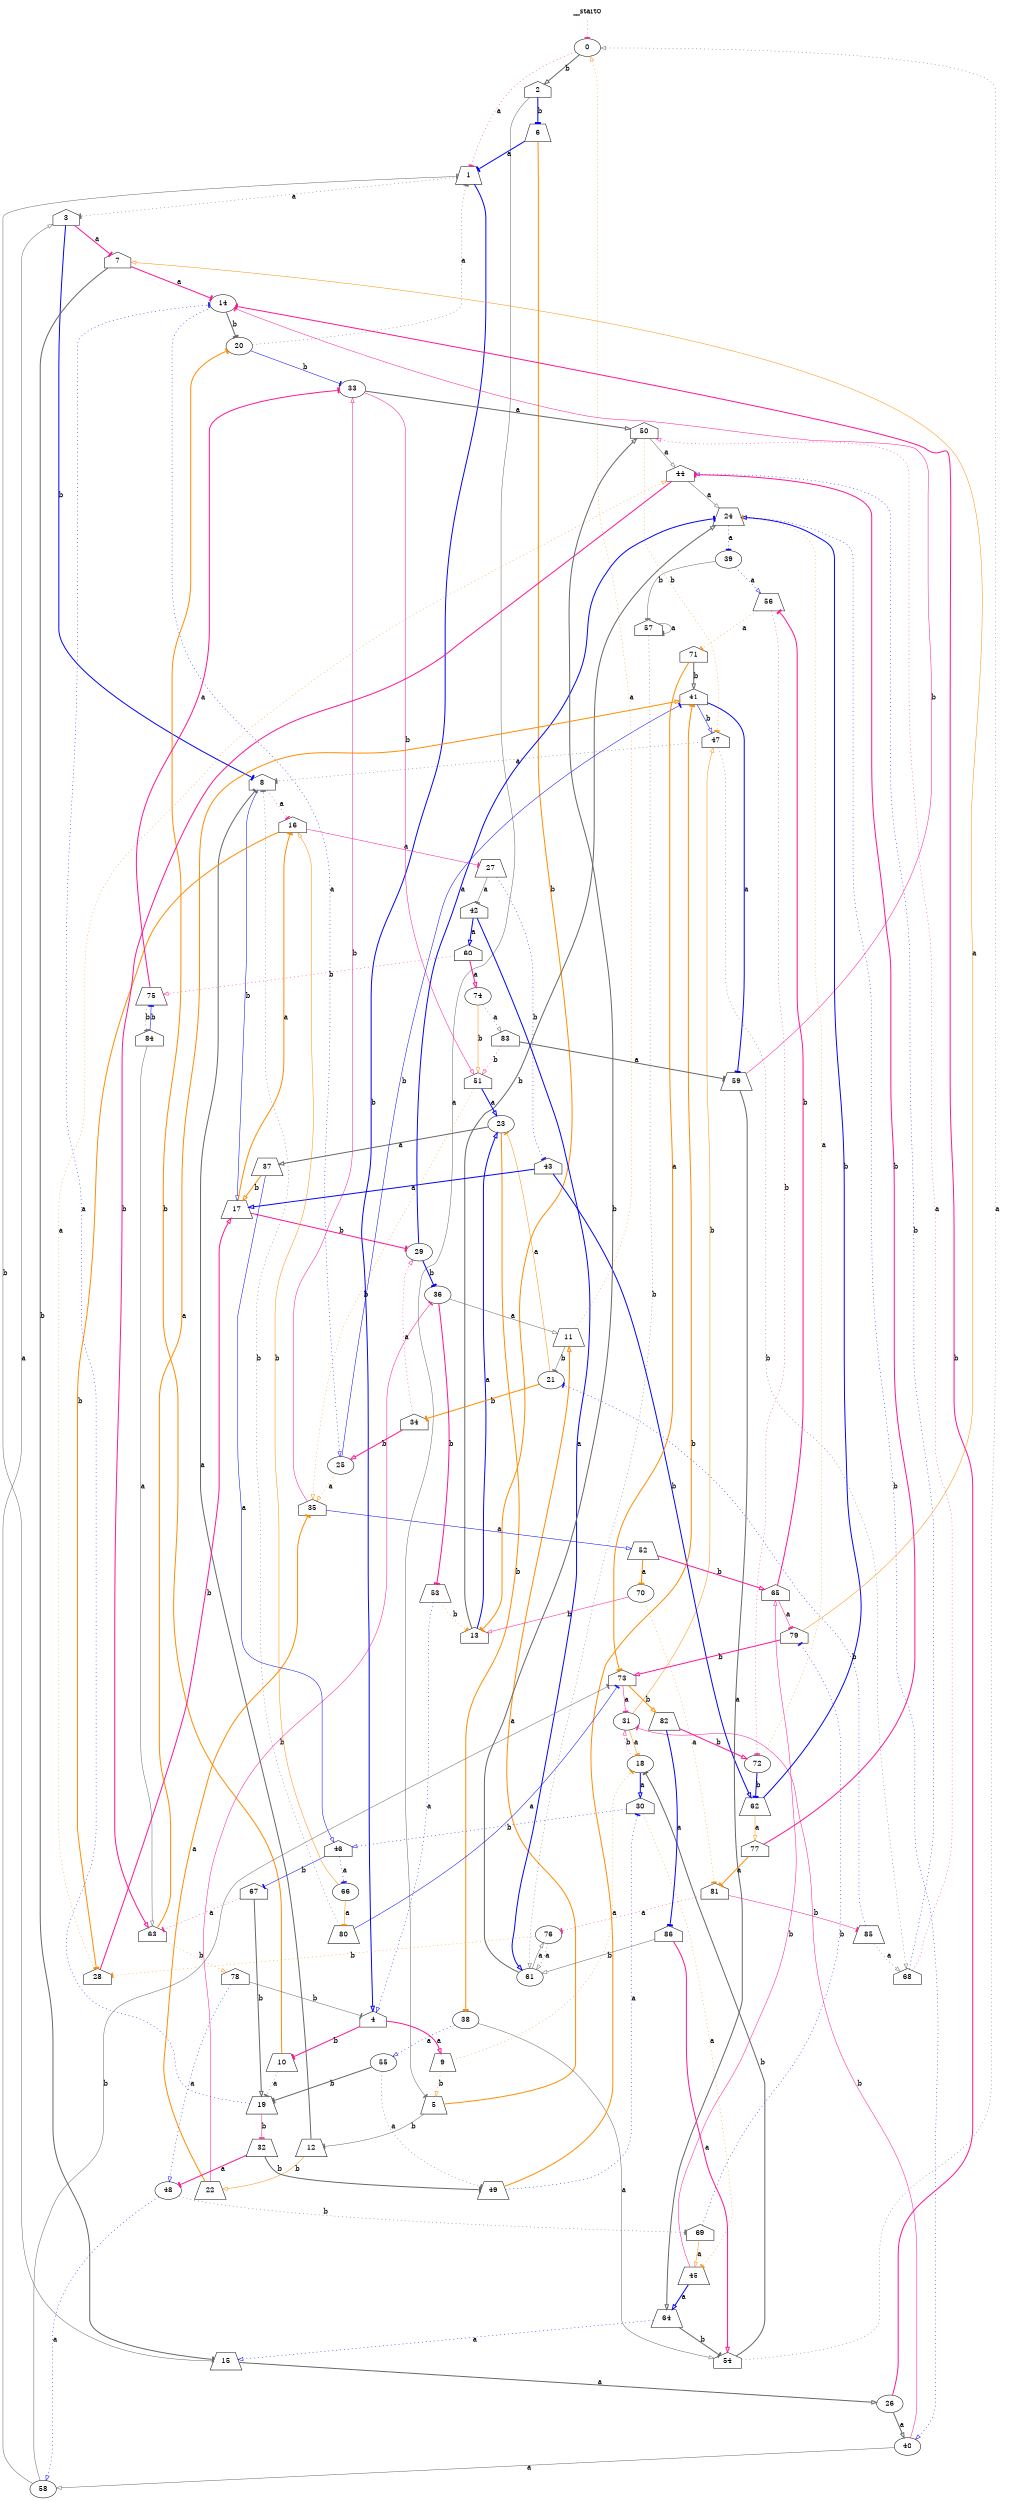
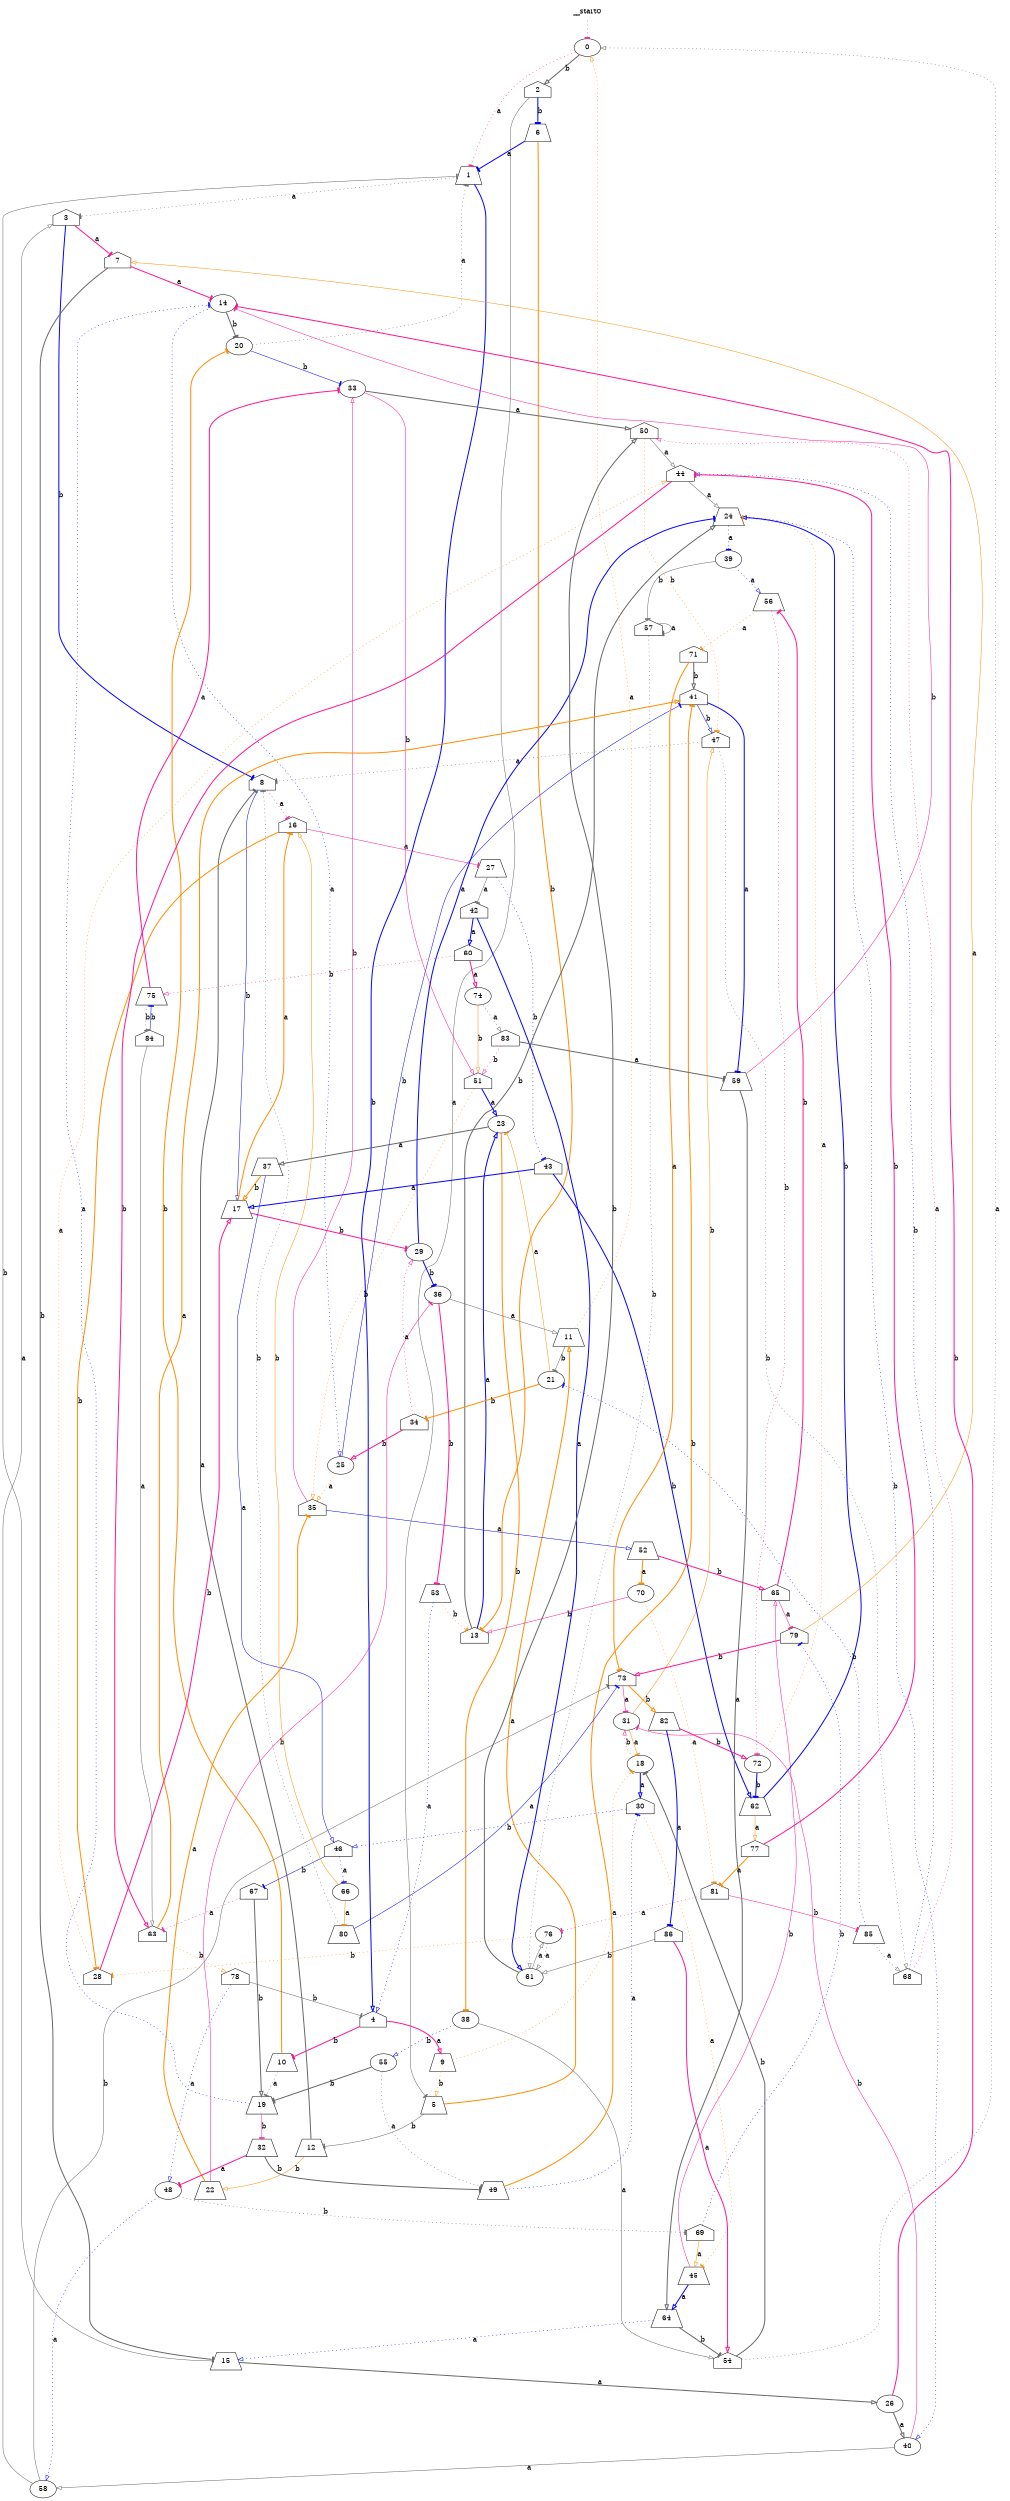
(429, 2041) -> (429, 2041)
